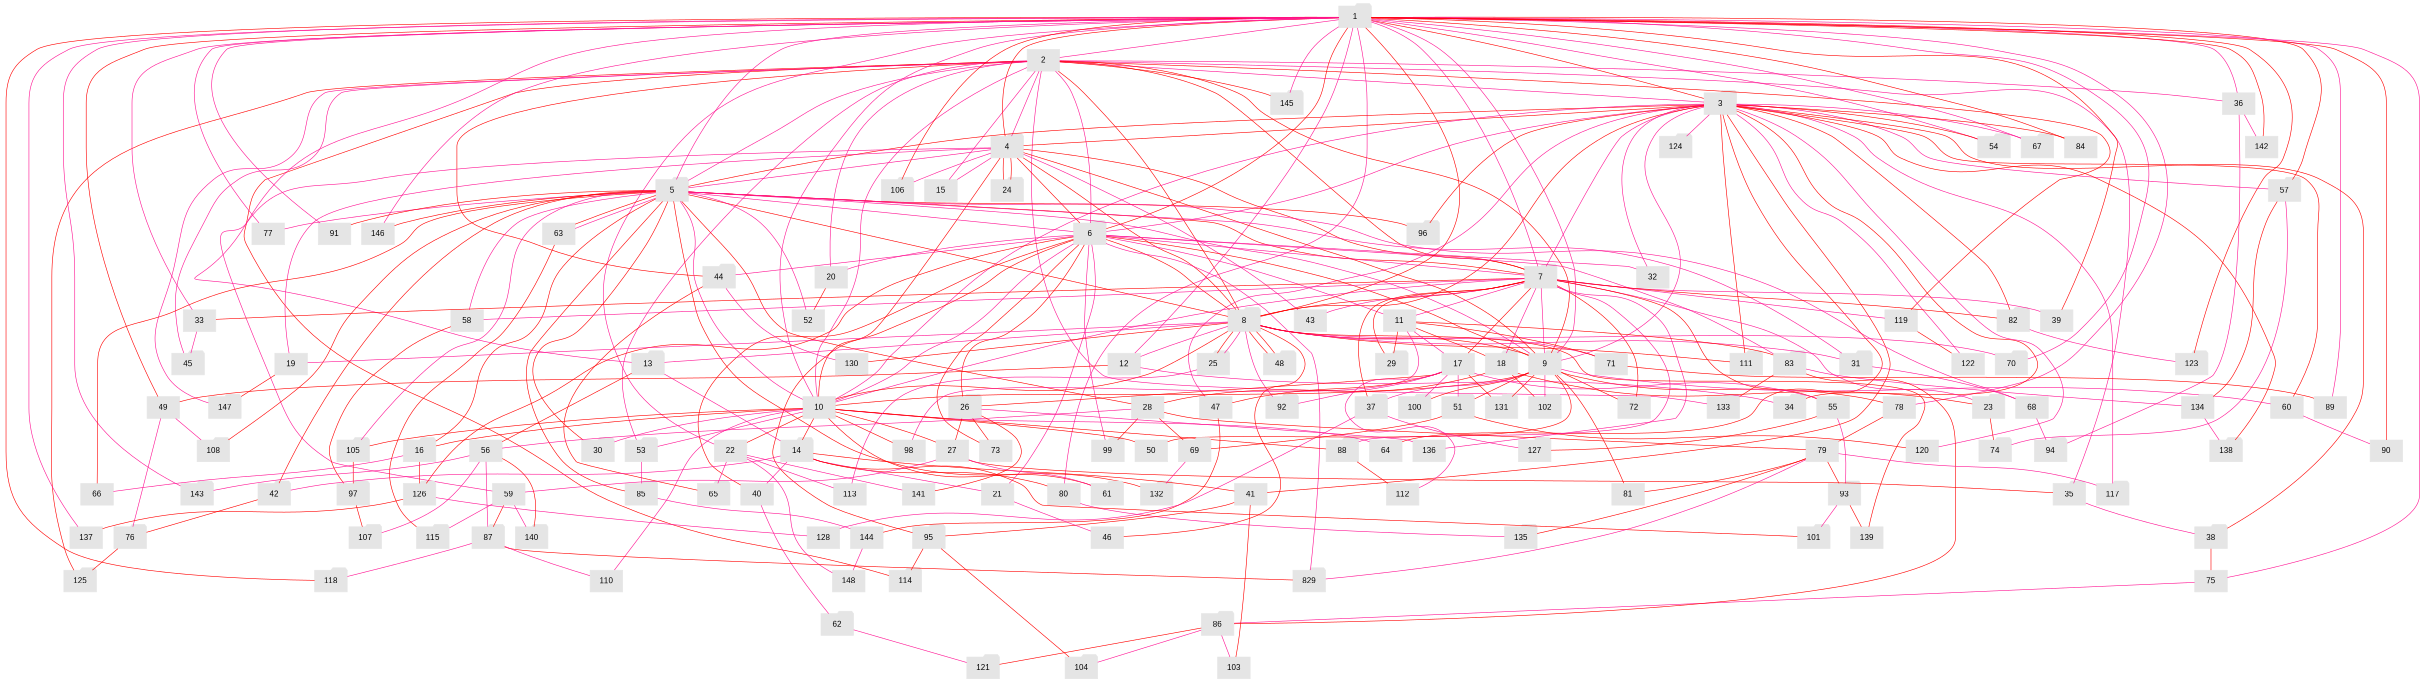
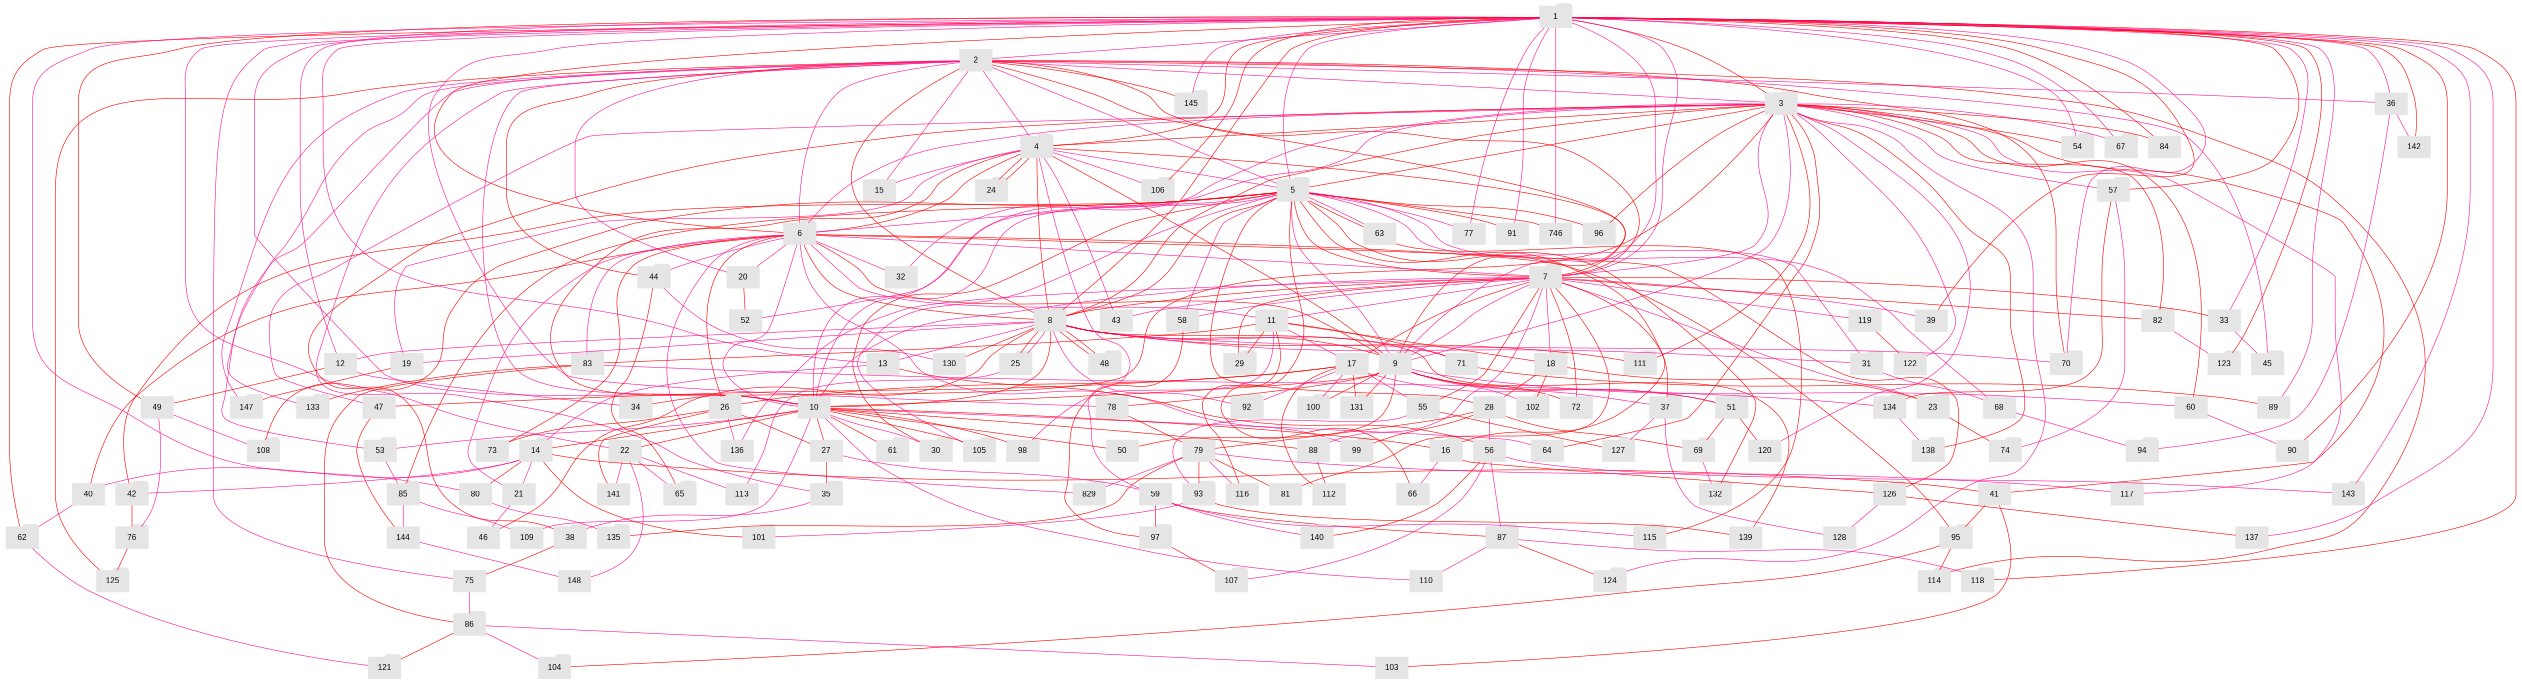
none -> (98, 44)
(1721, 91) -> (1775, 89)
(378, 234) -> (1556, 234)
(1348, 415) -> (1284, 414)
(1594, 423) -> (1522, 436)
(1030, 473) -> none
(353, 476) -> (1156, 516)
none -> (1242, 494)
none -> (527, 538)
(898, 568) -> (1556, 559)
